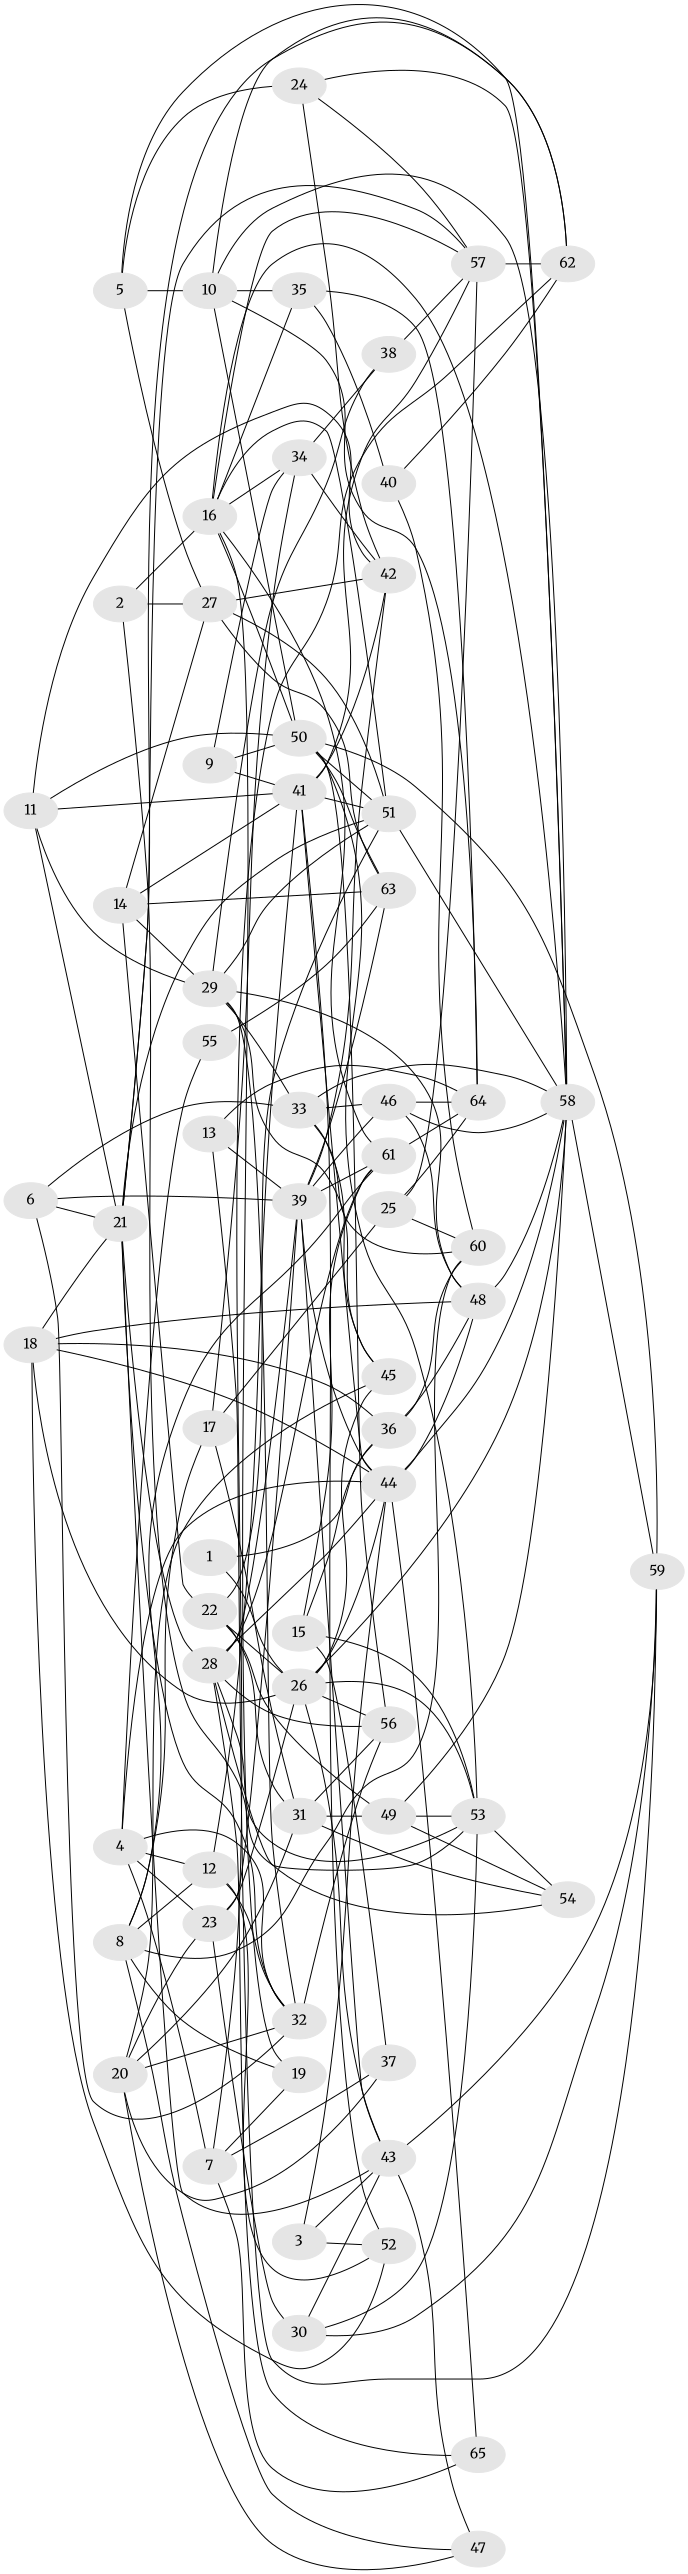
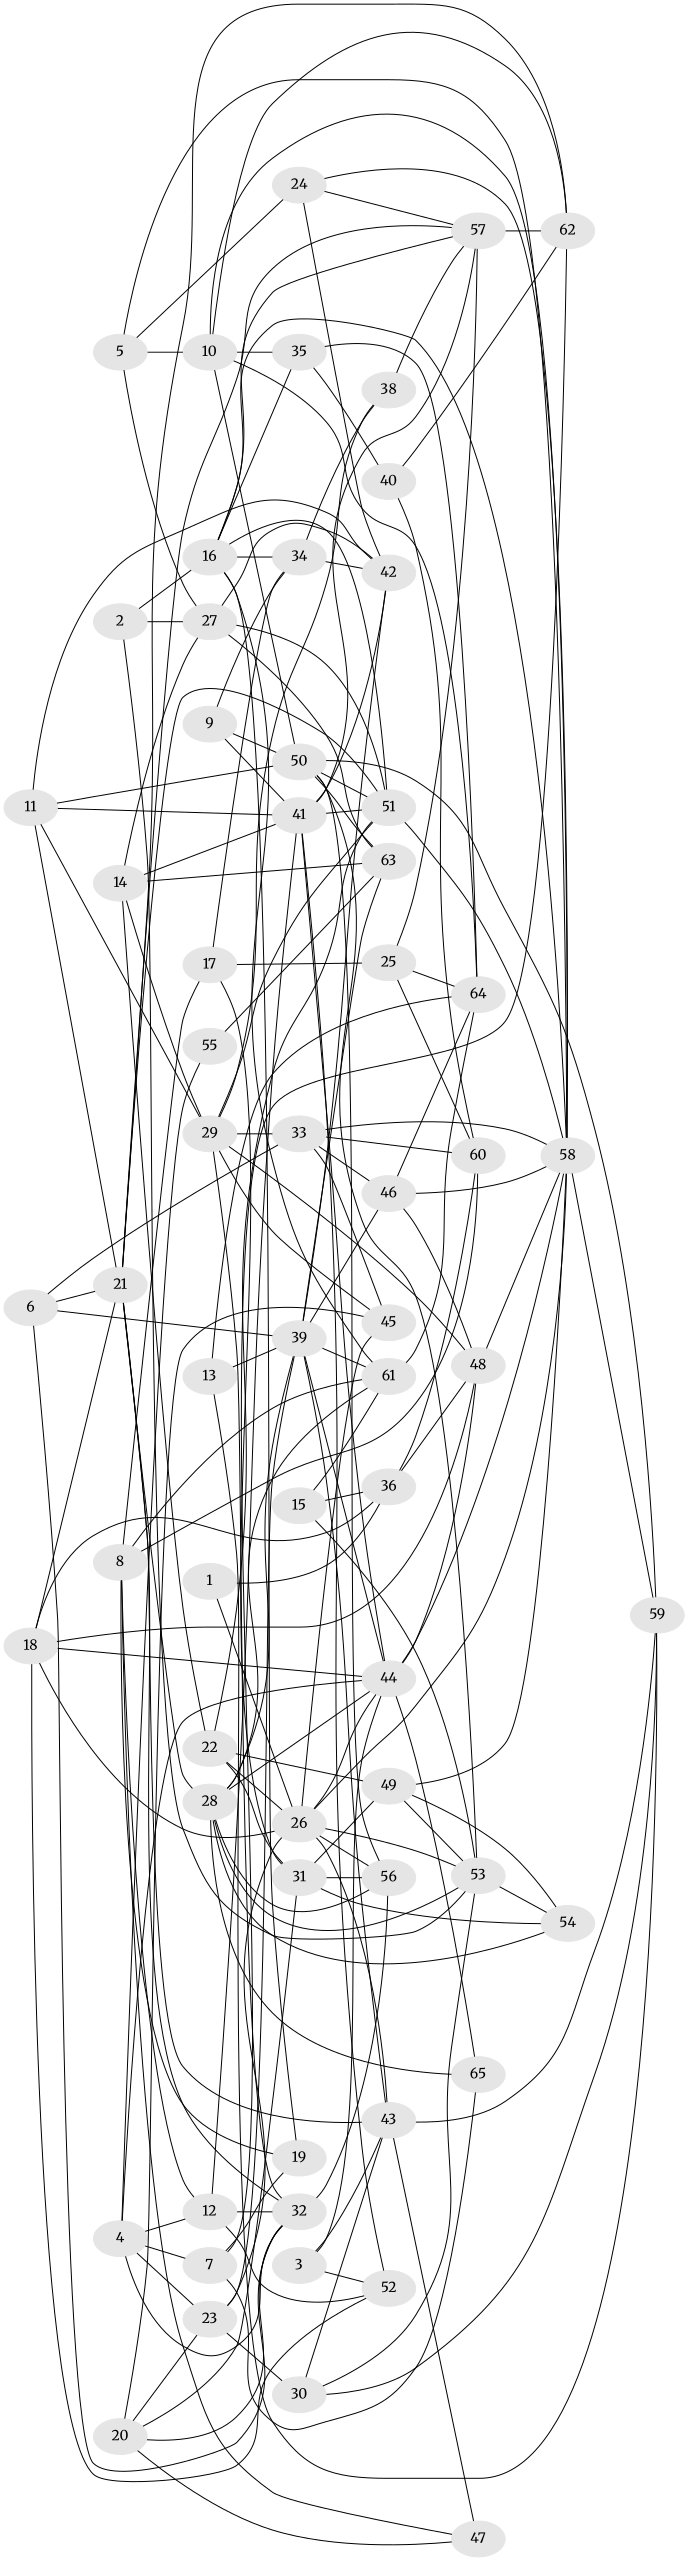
(251, 613) -> none
(389, 2063) -> none
